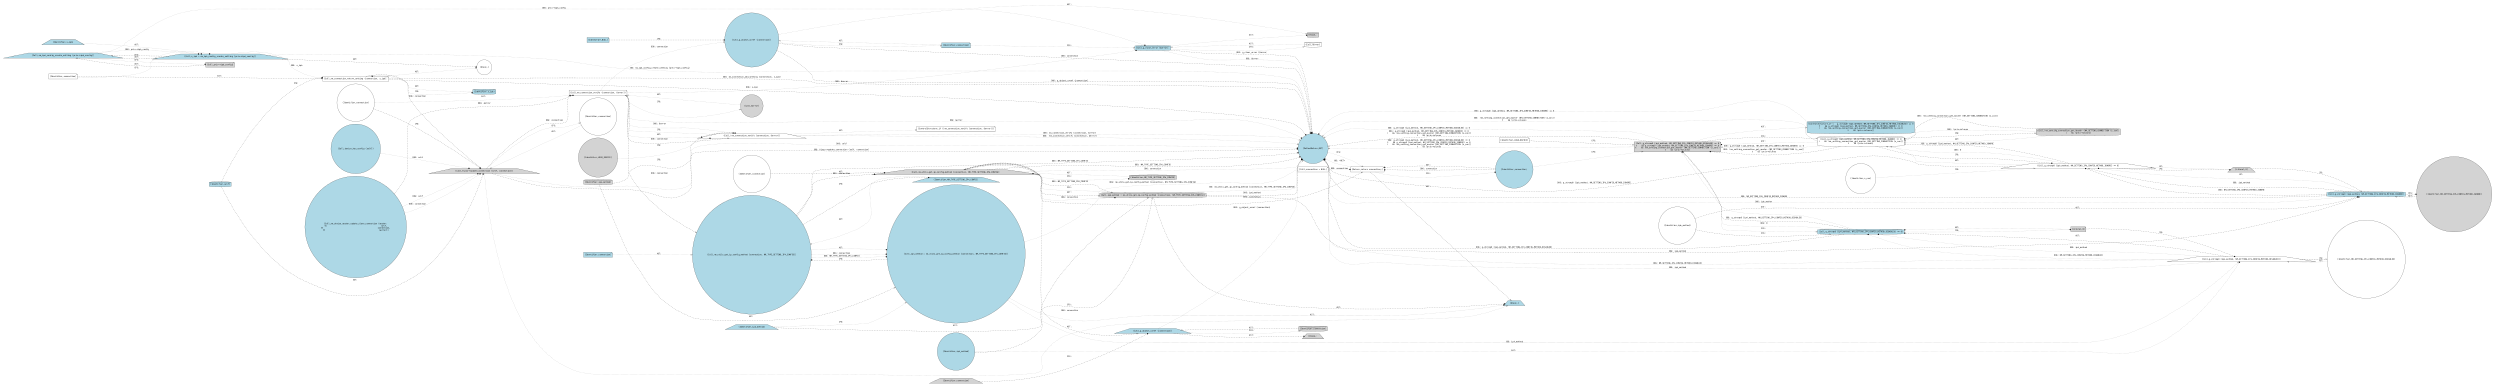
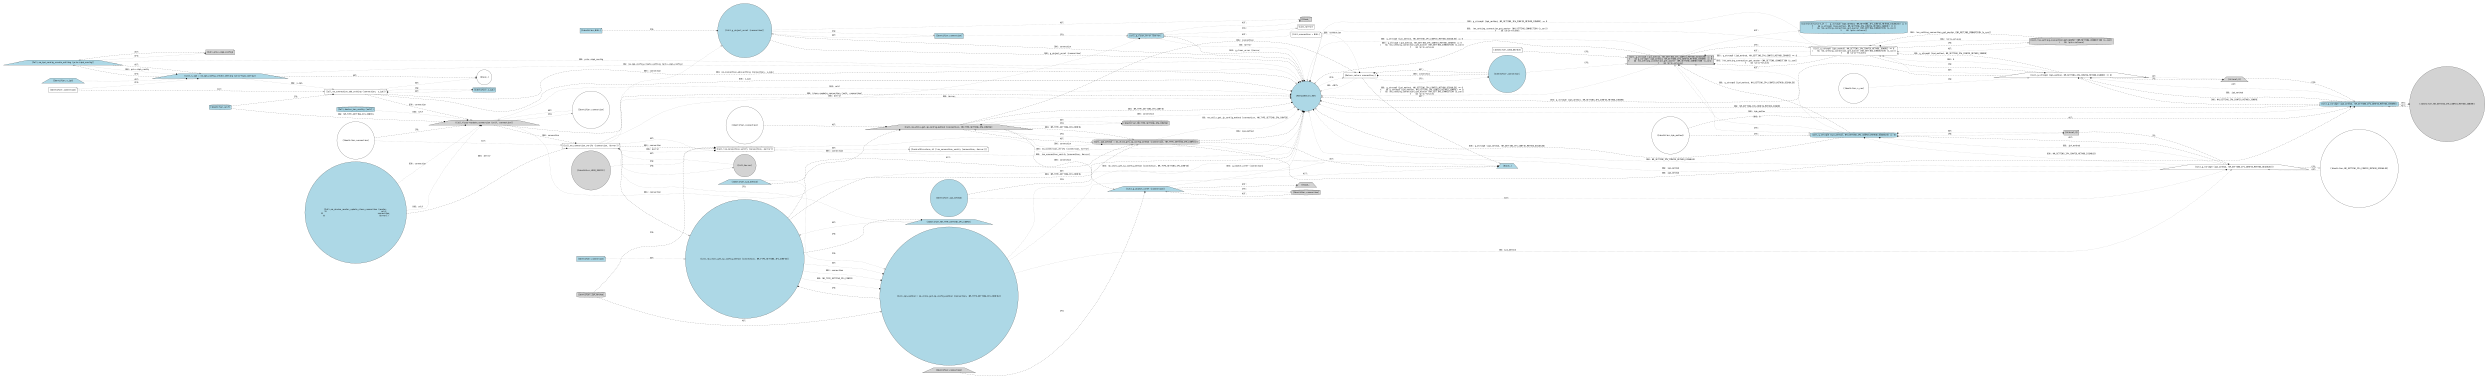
(619, 9) -> (706, 61)
(356, 79) -> (356, 92)
(654, 132) -> (754, 192)
(752, 136) -> (745, 149)
(356, 149) -> (356, 109)
(356, 280) -> (356, 114)
